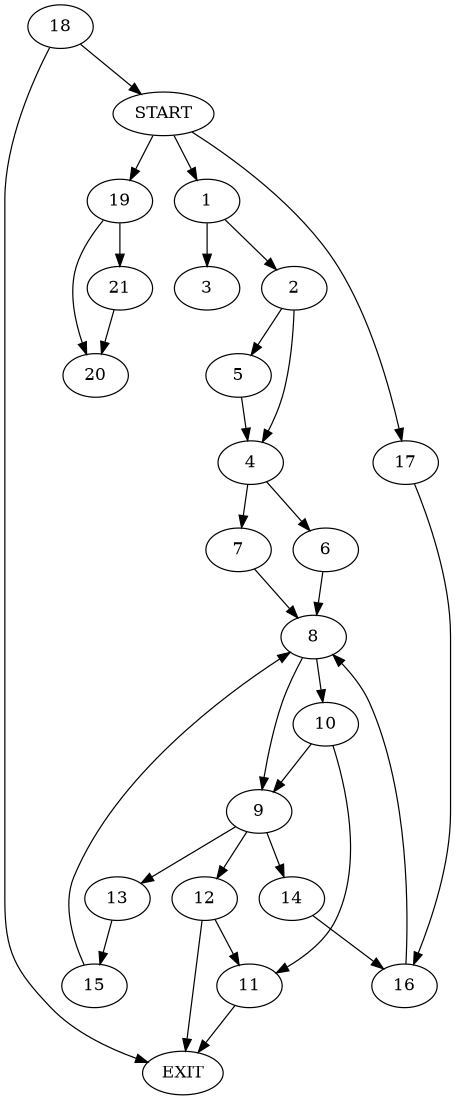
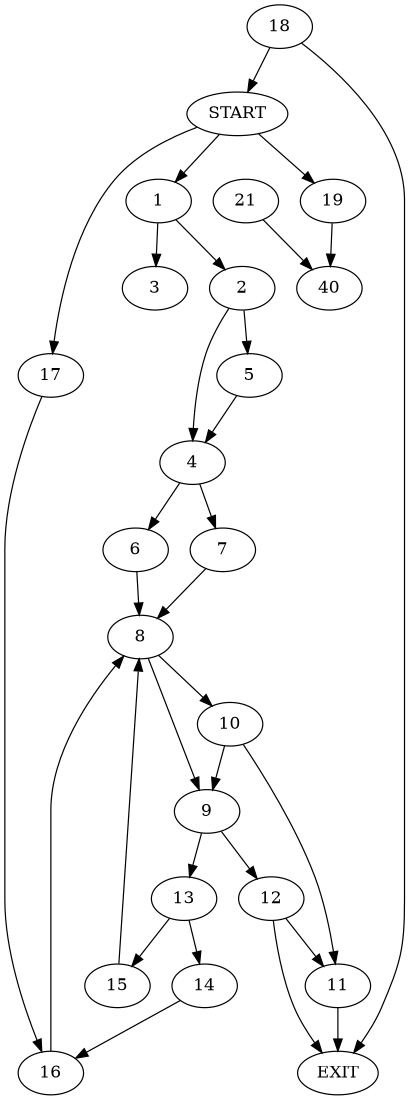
(120, 239) -> none
(96, 375) -> (329, 288)
(273, 849) -> (193, 936)
